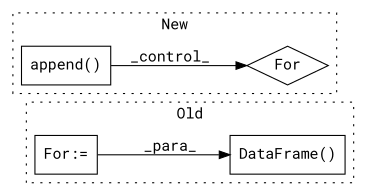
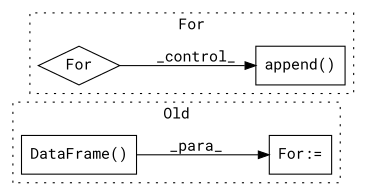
(175, 25) -> (192, 25)
(174, 66) -> (182, 66)
(158, 155) -> (197, 155)
